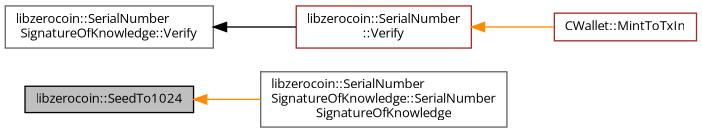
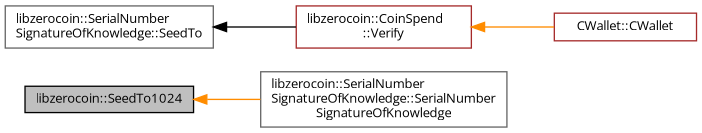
(109, 27) -> (109, 27)
(384, 27) -> (384, 27)
(625, 27) -> (625, 27)
